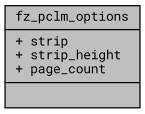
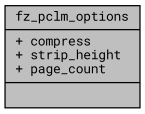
(42, 42) -> (54, 42)
